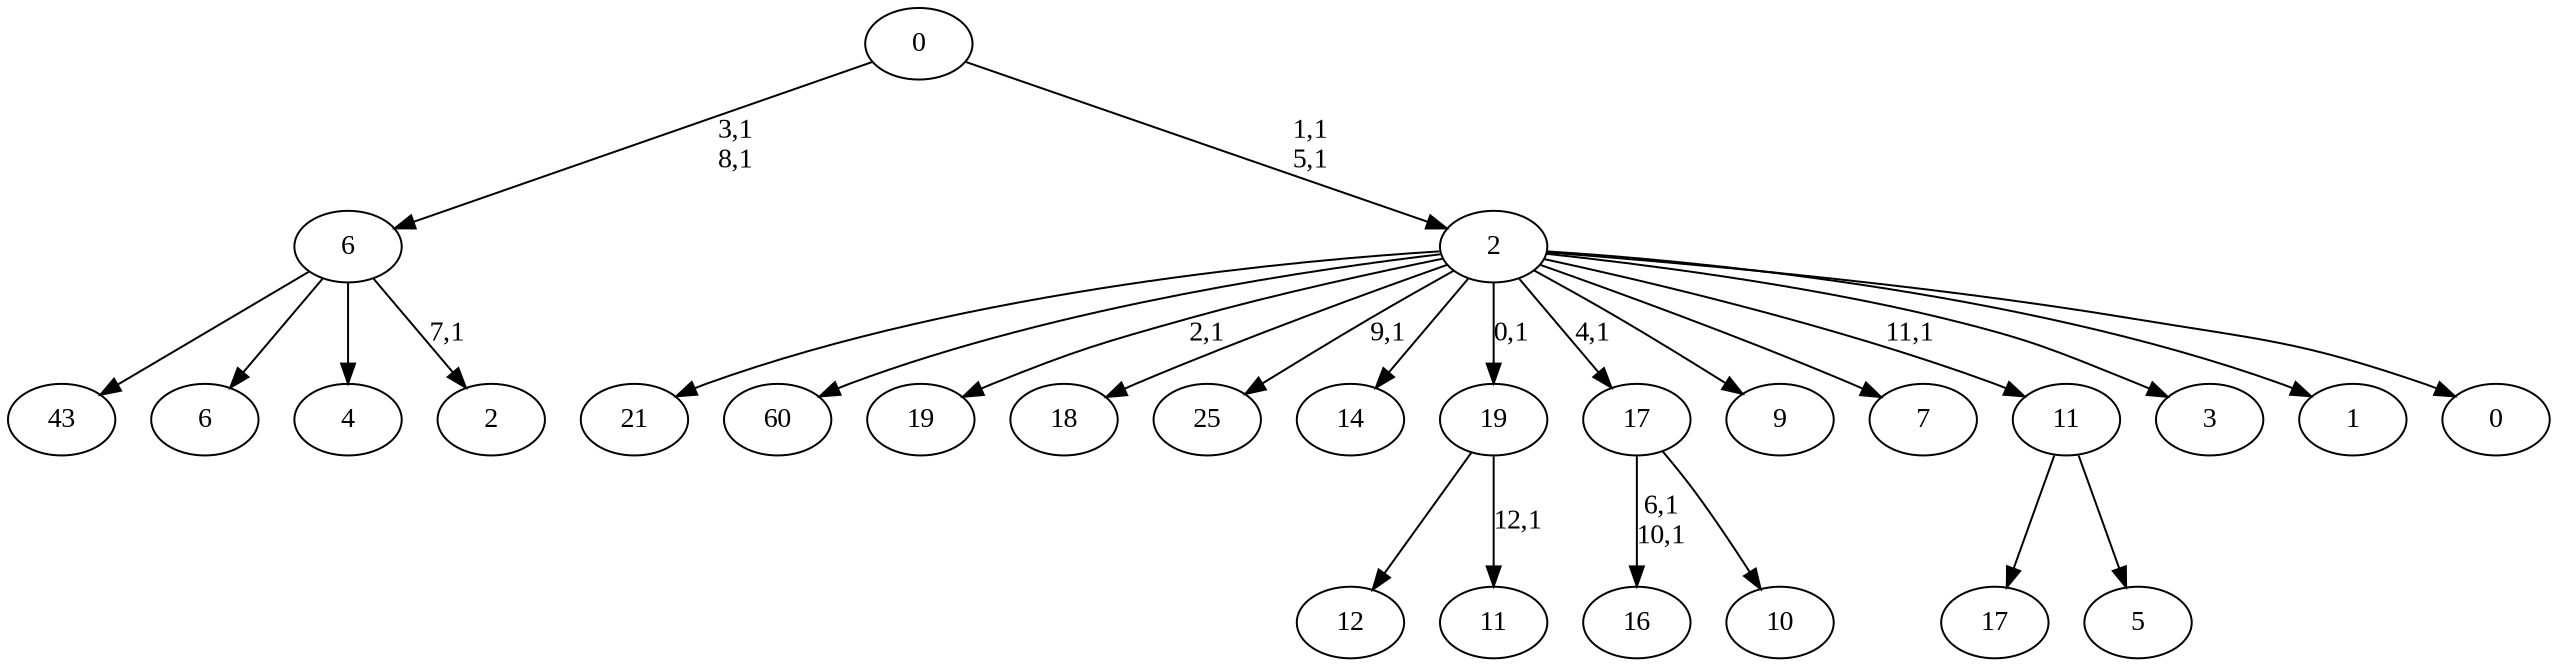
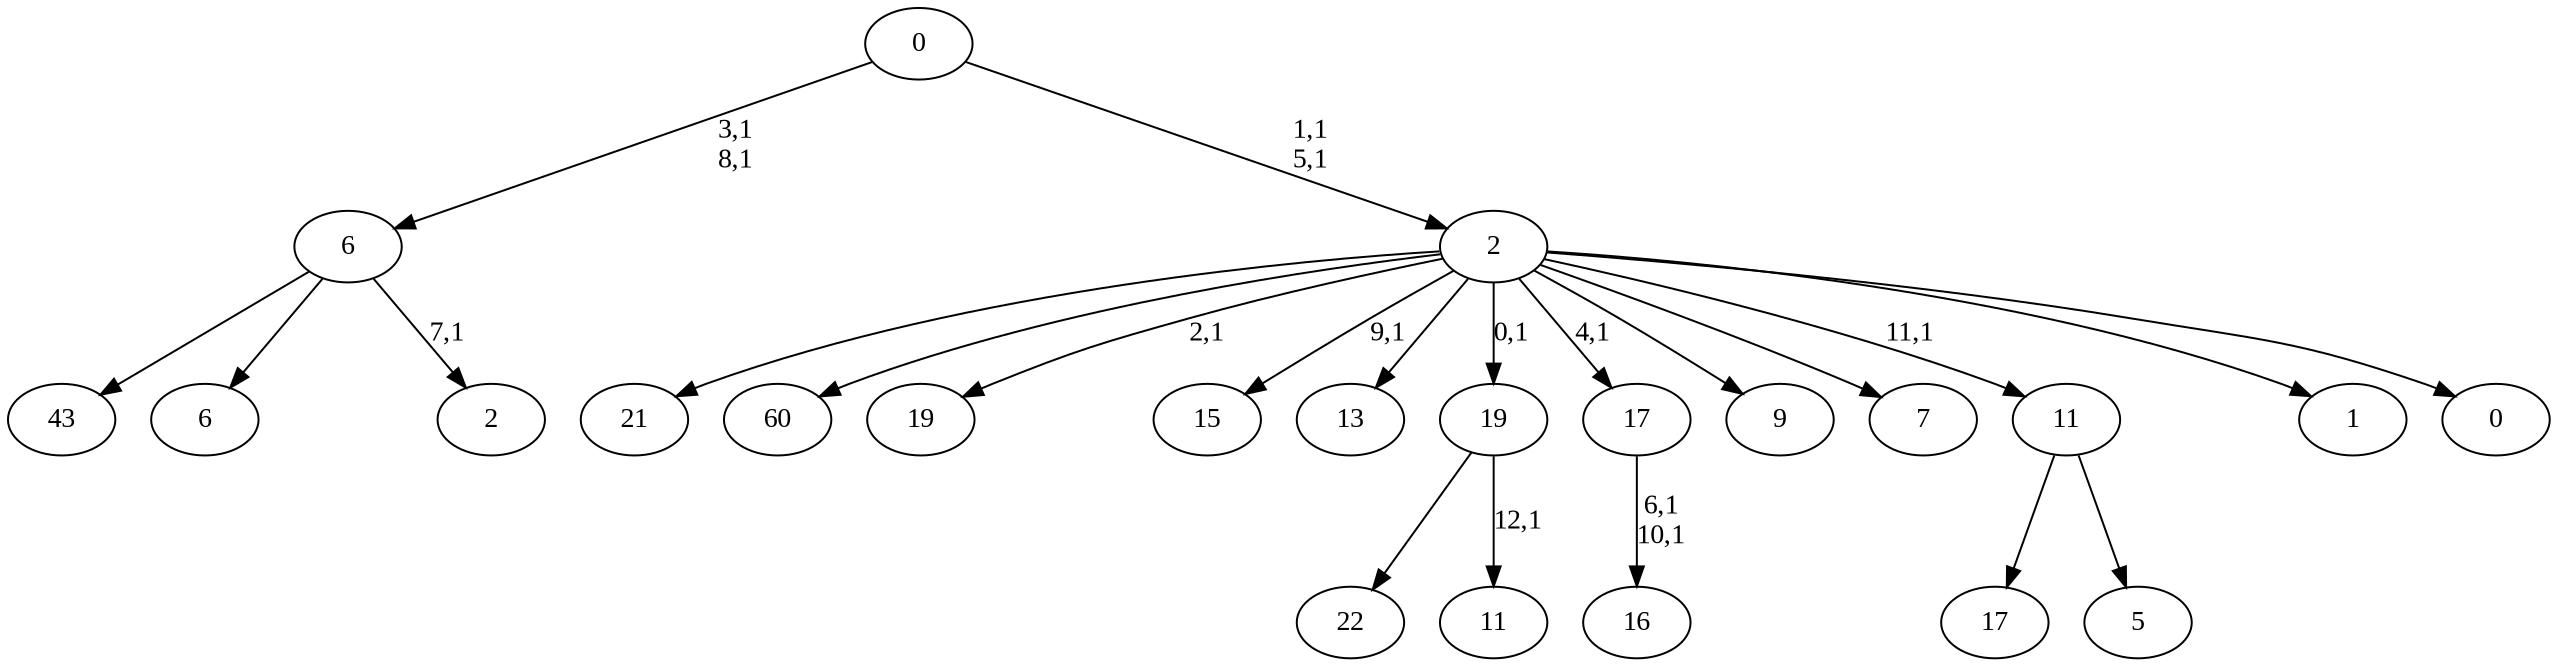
(348, 420) -> none
(1064, 420) -> none
(1207, 420) -> (1207, 420)
(1350, 420) -> (1350, 420)
(2210, 420) -> none
(1350, 623) -> (1350, 623)
(1780, 623) -> none
